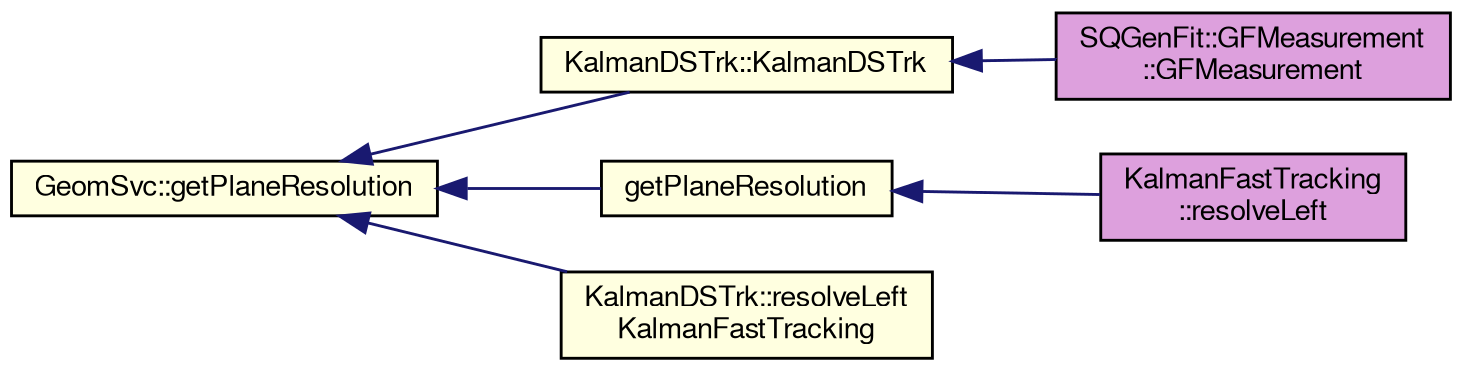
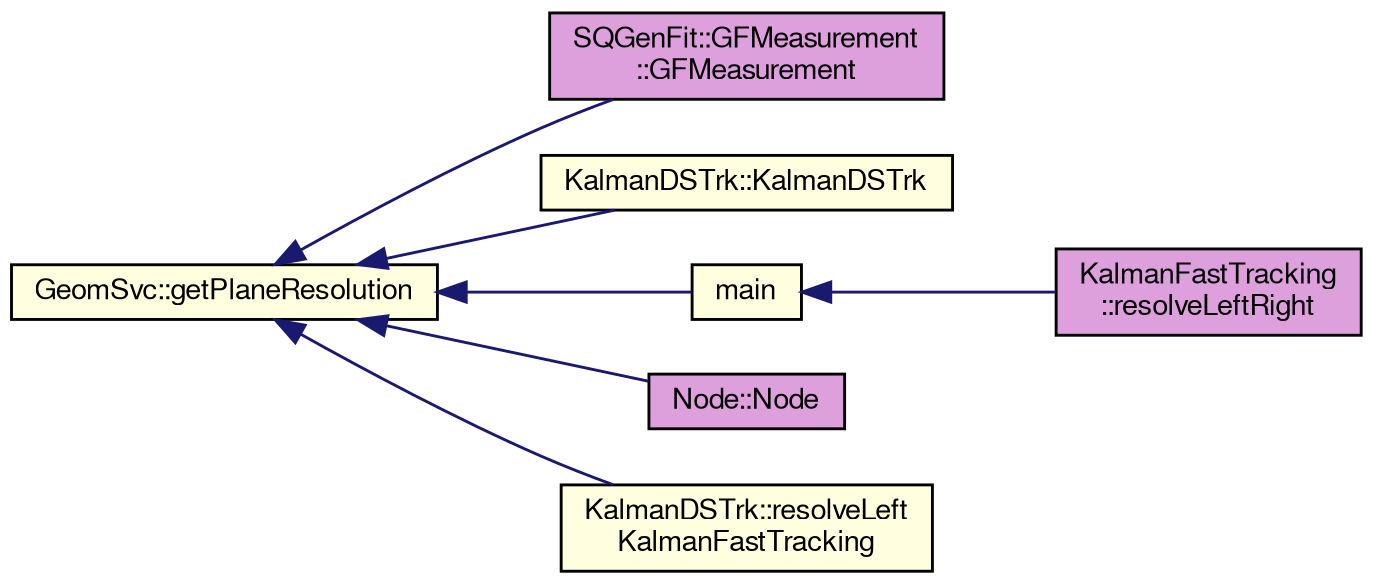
(1019, 60) -> (454, 169)
(747, 188) -> (747, 292)
(1253, 197) -> (1209, 292)
none -> (747, 401)
